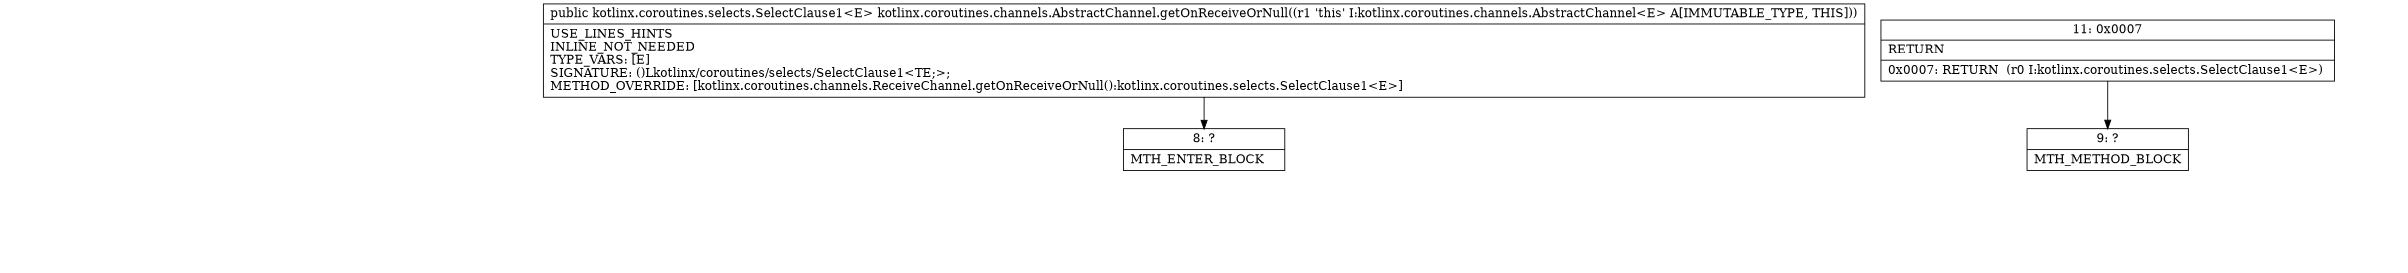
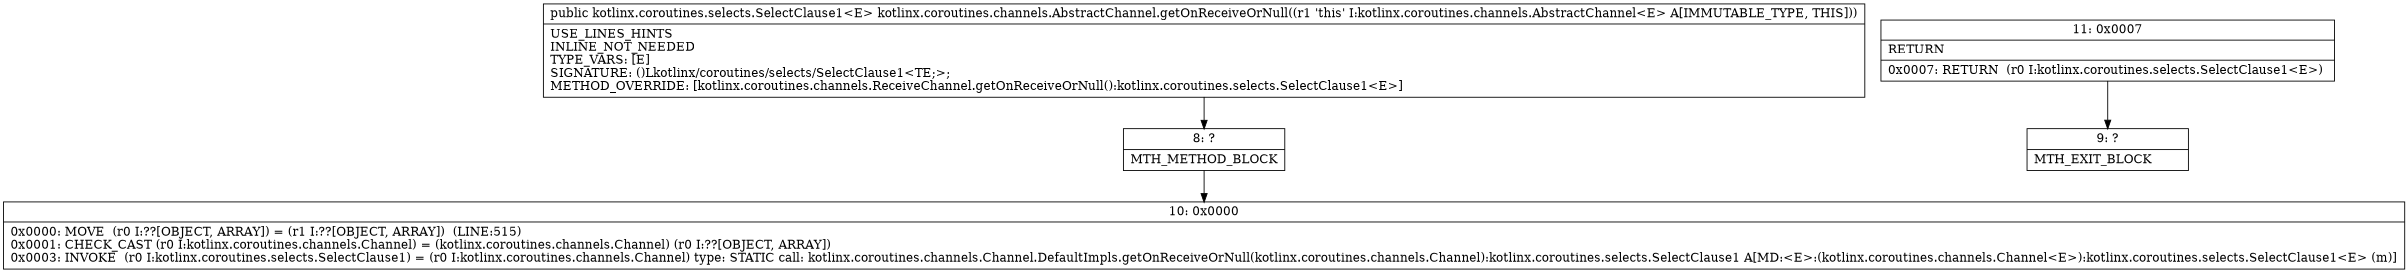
(1198, 160) -> (1204, 160)
(2108, 160) -> (2093, 160)
none -> (1204, 236)
